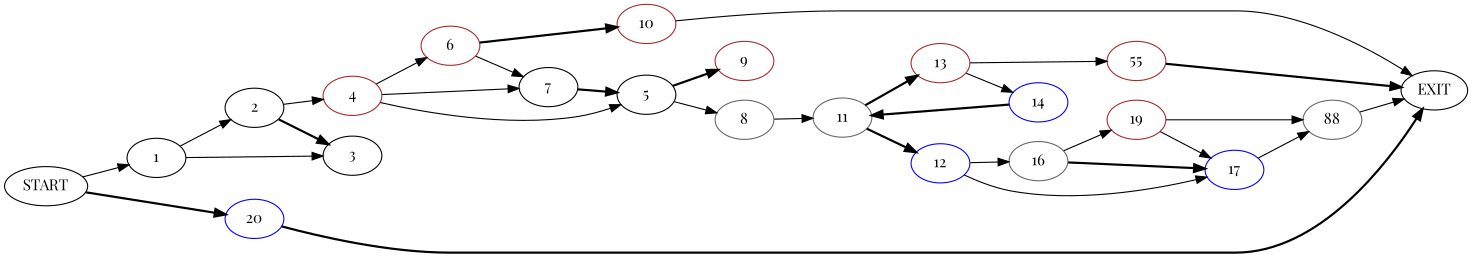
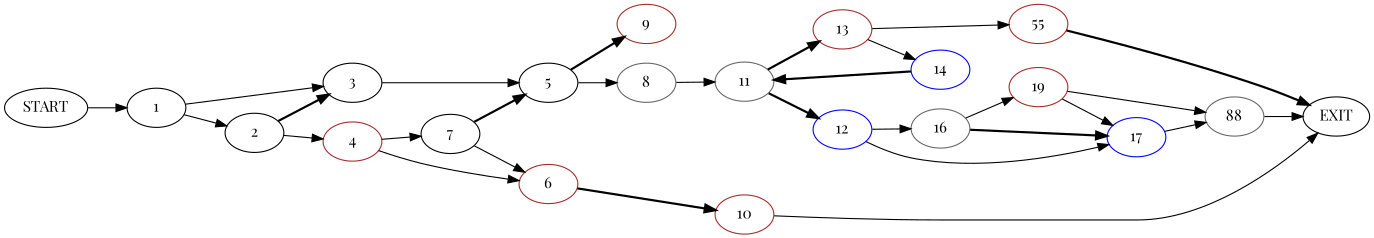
(494, 64) -> (495, 156)
(495, 120) -> (445, 83)
(254, 219) -> none
